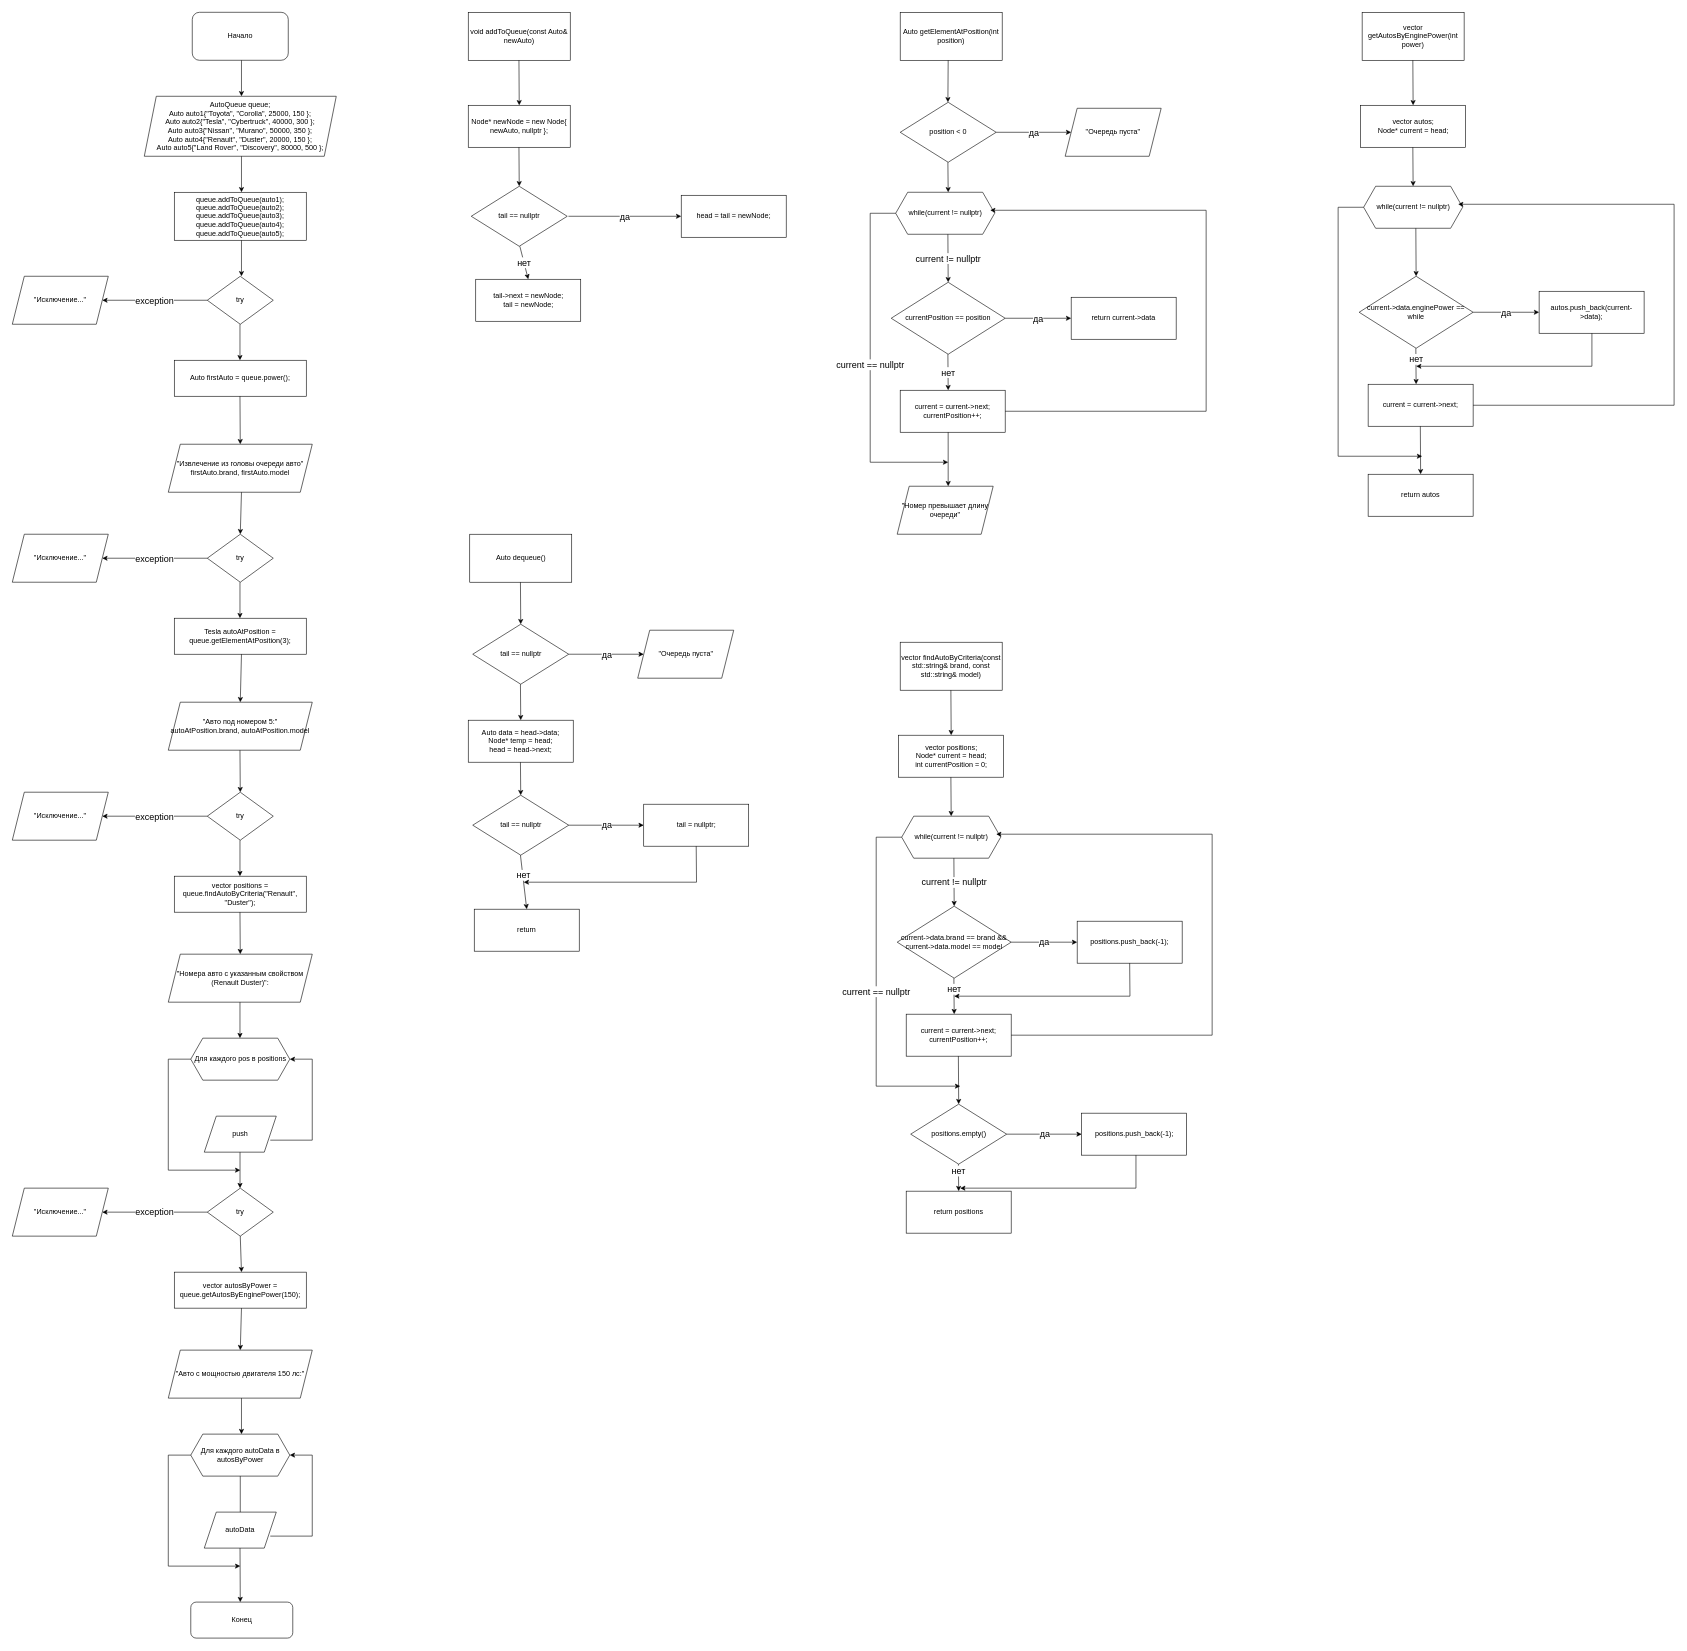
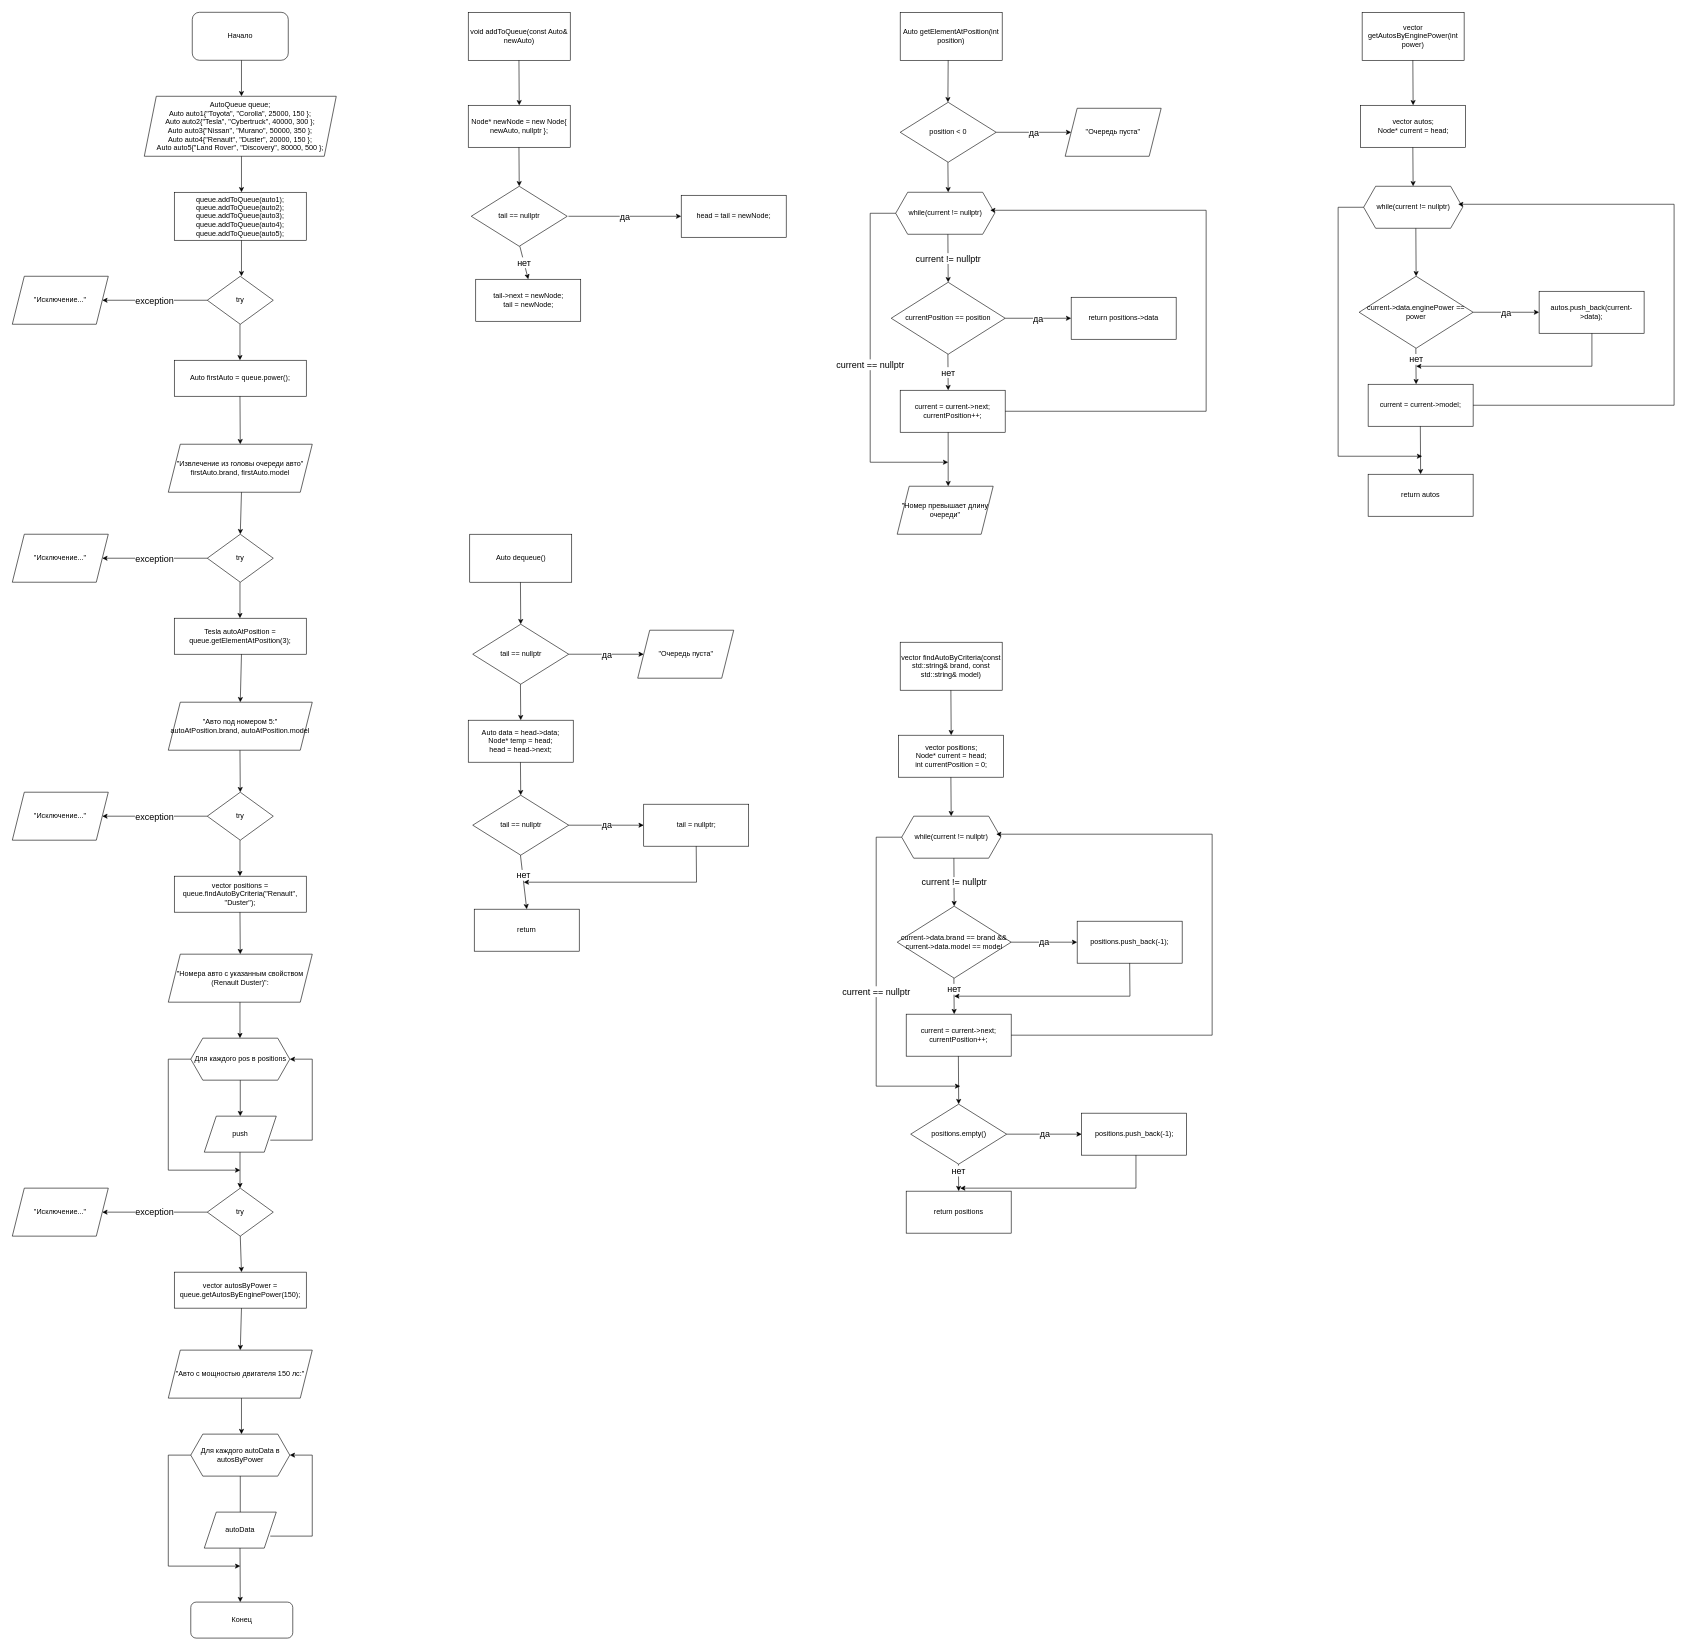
(1416, 312) -> (1416, 312)
(1124, 318) -> (1124, 318)
(1421, 405) -> (1421, 405)
none -> (240, 1110)
